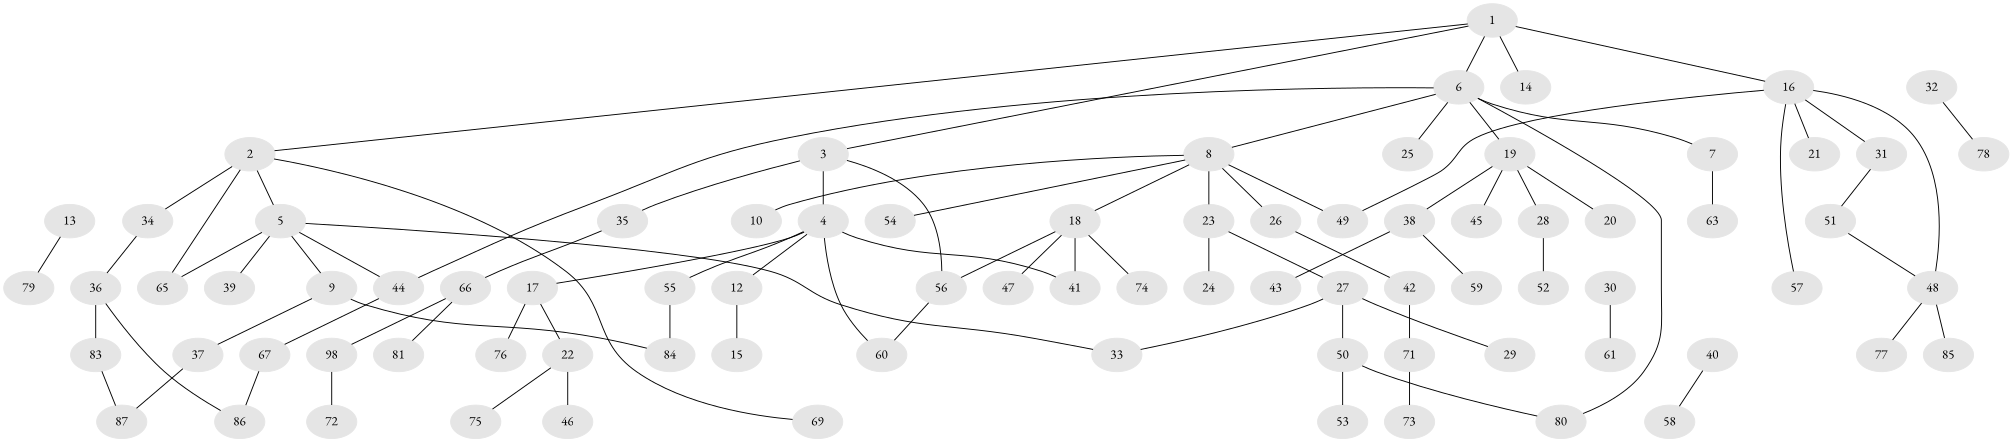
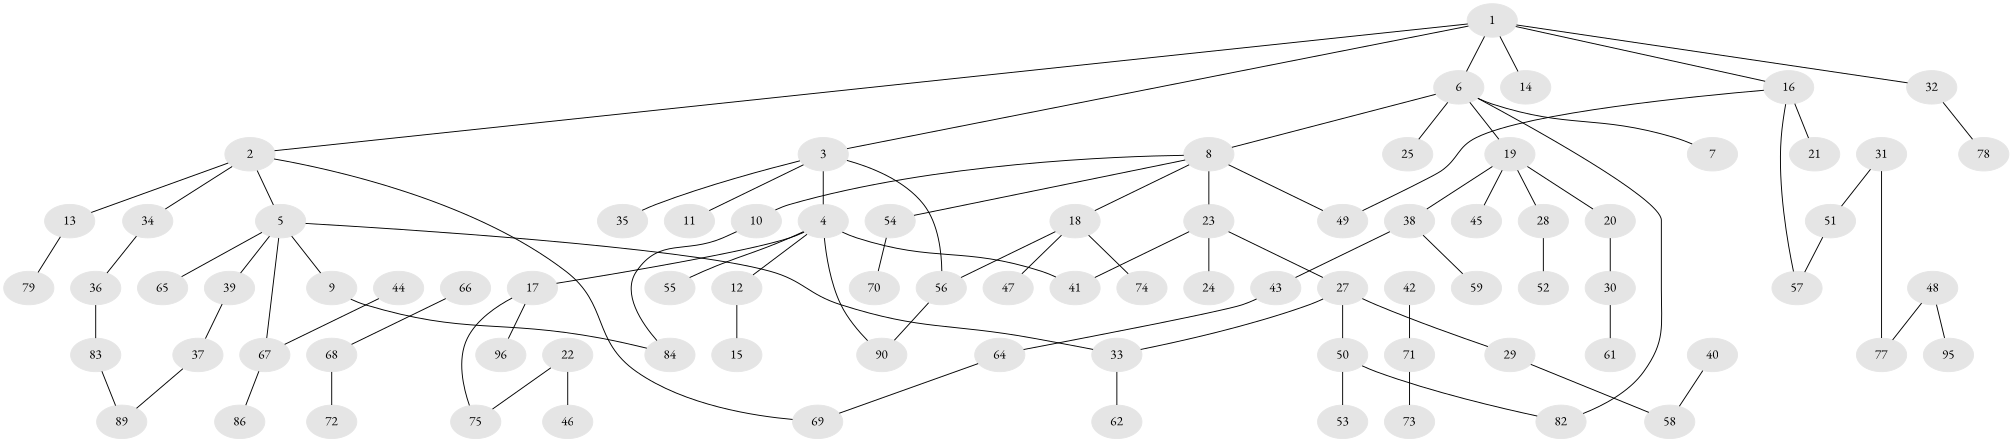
none -> (1712, 54)
(913, 118) -> none
(1835, 121) -> (1882, 255)
(1921, 148) -> none
(206, 221) -> (160, 188)
none -> (689, 221)
(1276, 221) -> none
(1712, 221) -> none
(549, 251) -> none
(339, 255) -> (273, 288)
(1075, 255) -> (1142, 255)
none -> (1610, 255)
(1882, 255) -> (1814, 255)
none -> (874, 288)
(265, 321) -> (214, 321)
(550, 322) -> (466, 342)
(670, 322) -> (648, 259)
(332, 355) -> (332, 355)
(399, 355) -> none
(501, 355) -> (501, 355)
(882, 355) -> (882, 355)
none -> (1000, 355)
(1948, 355) -> (1948, 355)
(157, 364) -> none
none -> (1590, 388)
(122, 422) -> (122, 422)
none -> (1117, 422)
(1561, 422) -> (1561, 422)
